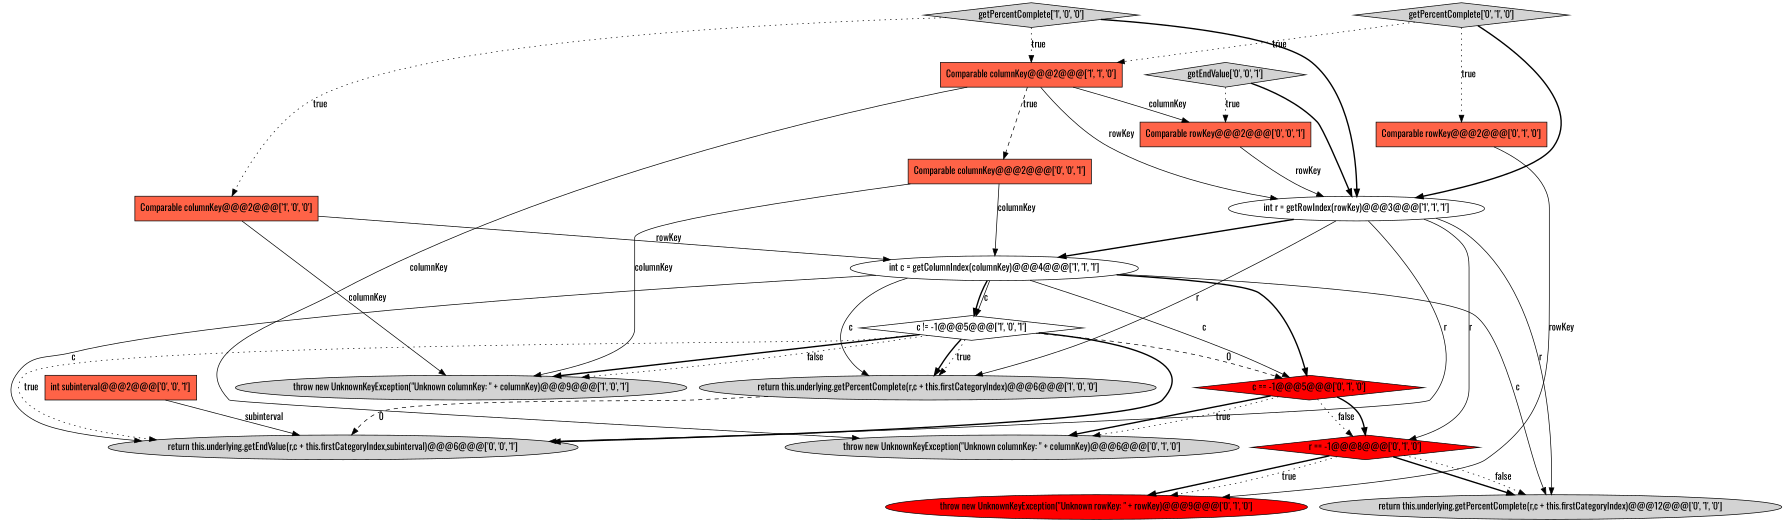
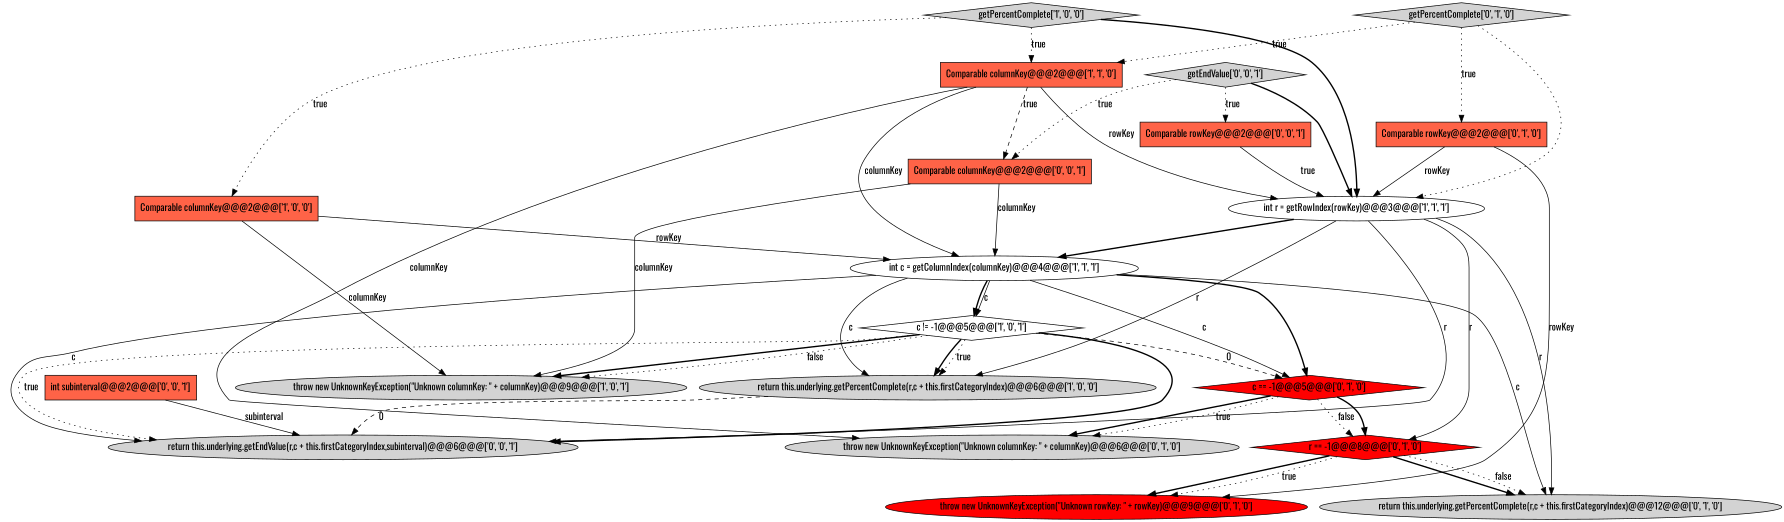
none -> (1090, 103)
(1128, 103) -> (863, 164)
(1557, 139) -> (1557, 139)
none -> (1412, 170)
(1308, 172) -> (1308, 172)
